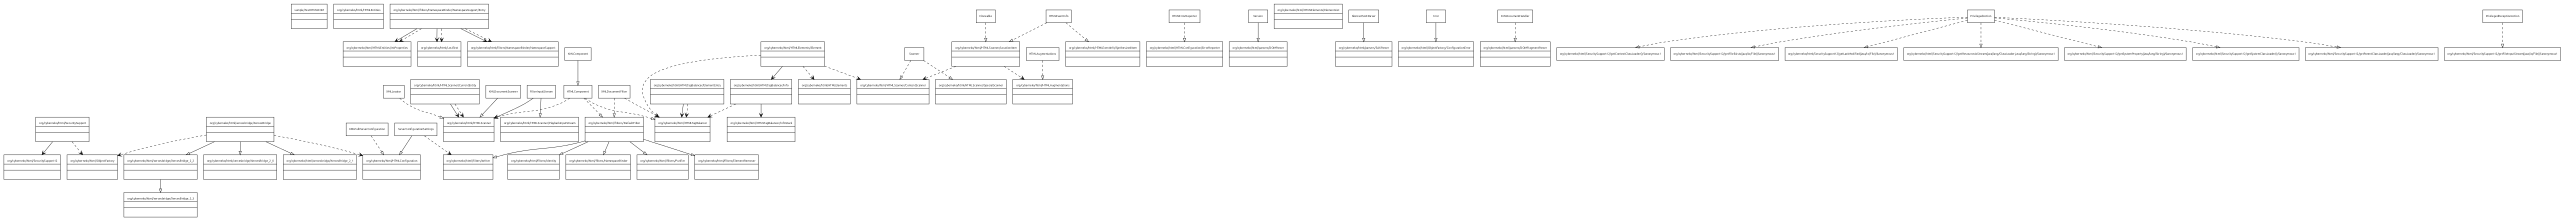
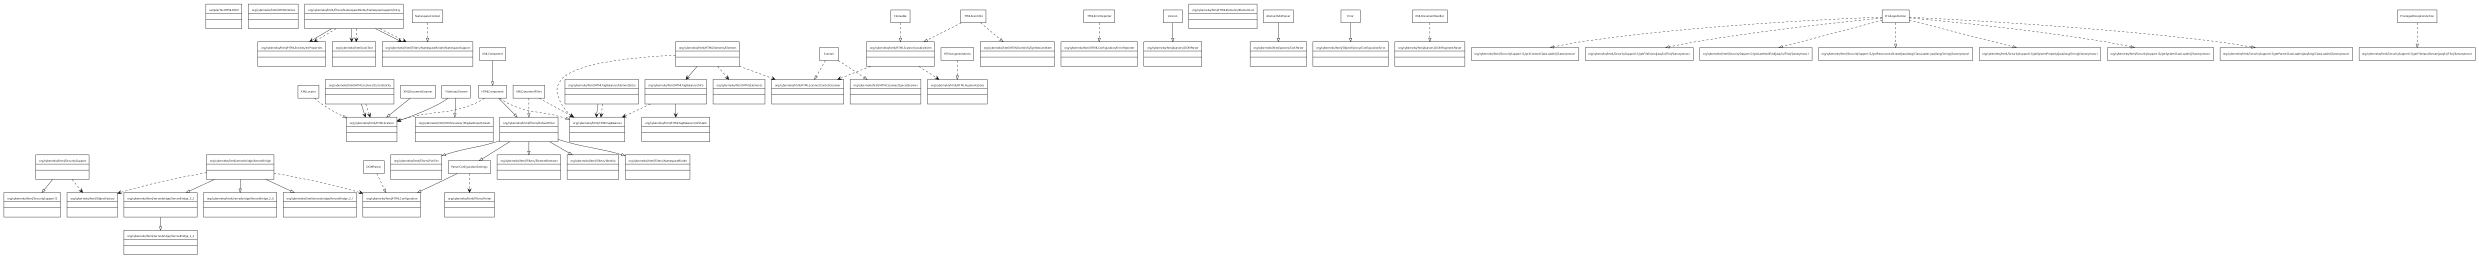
none -> (428, 16)
(592, 106) -> (507, 106)
(367, 129) -> (374, 167)
(48, 147) -> (48, 185)
(541, 149) -> (496, 150)
